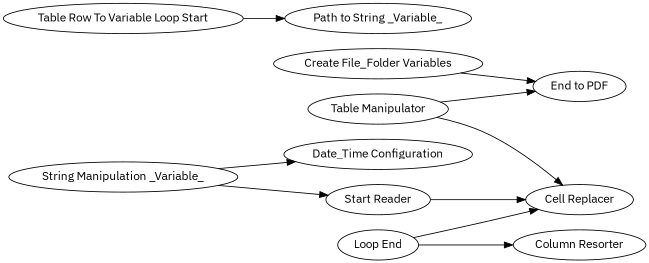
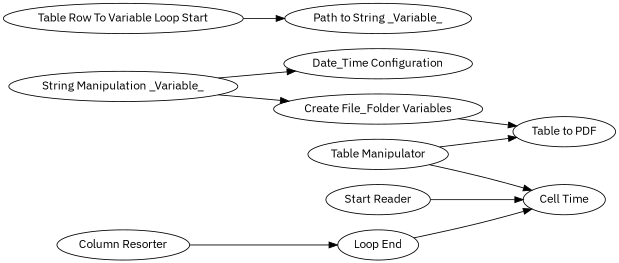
(580, 86) -> (564, 132)
(269, 190) -> (249, 98)
(580, 200) -> (564, 200)
(461, 245) -> (260, 245)
